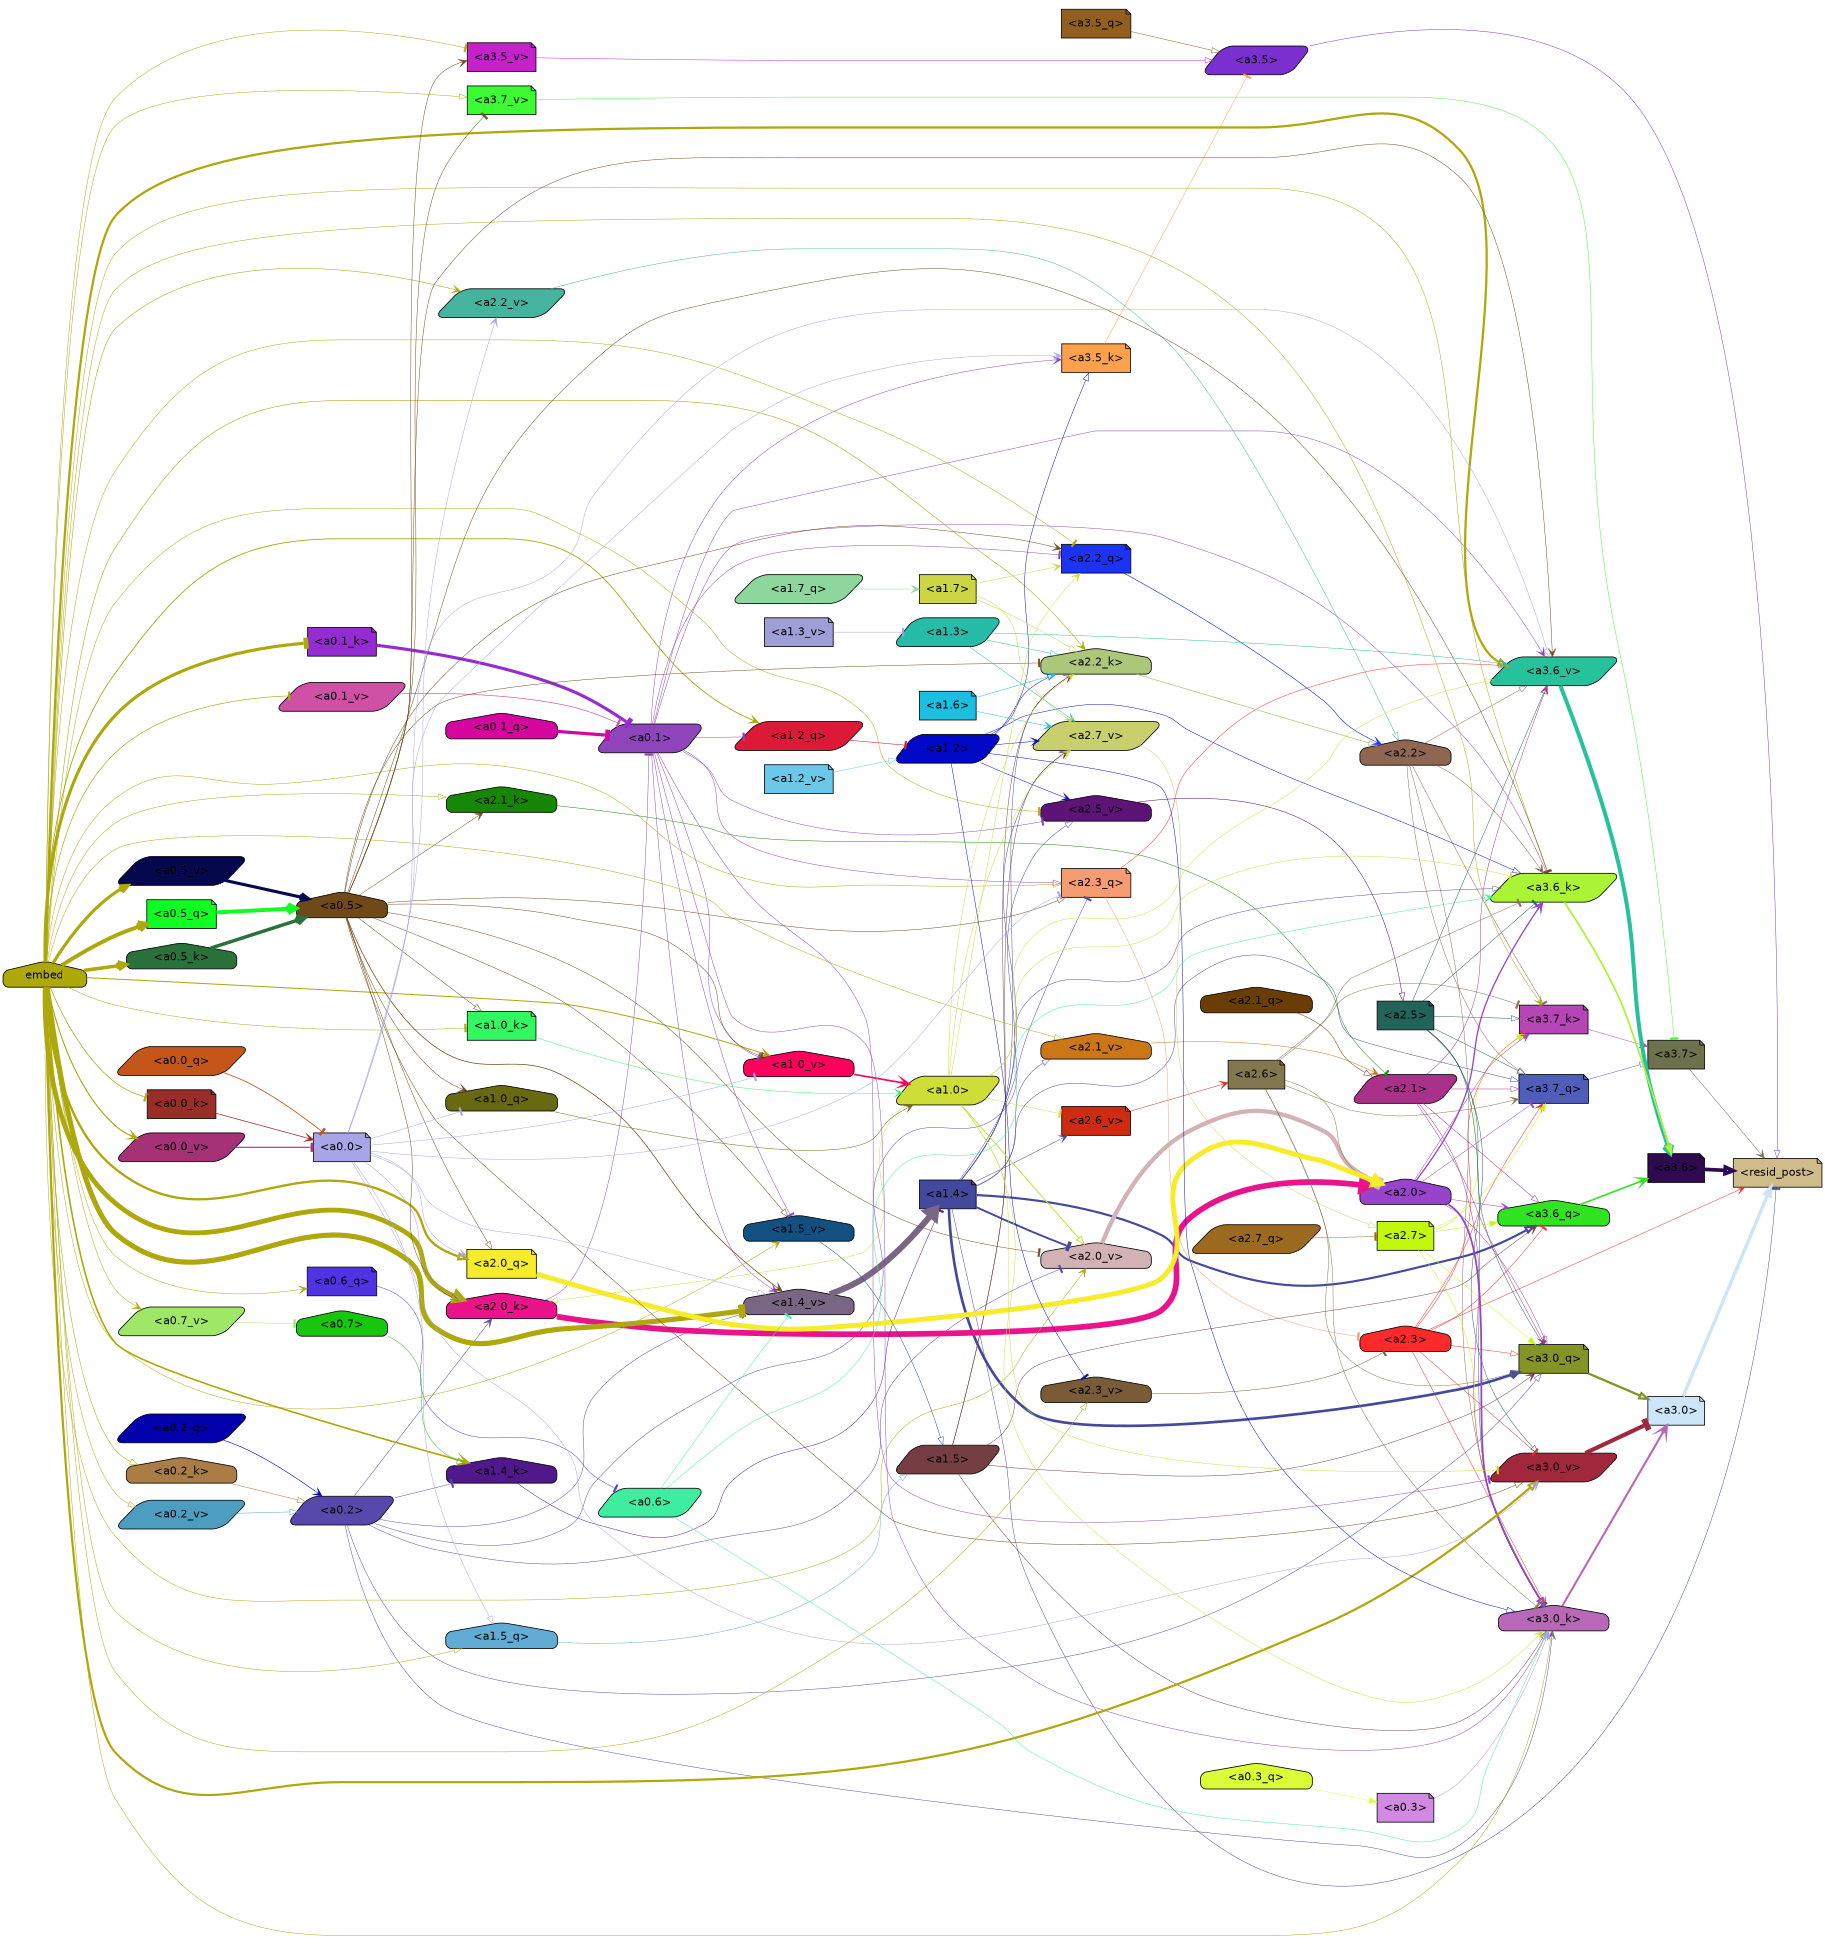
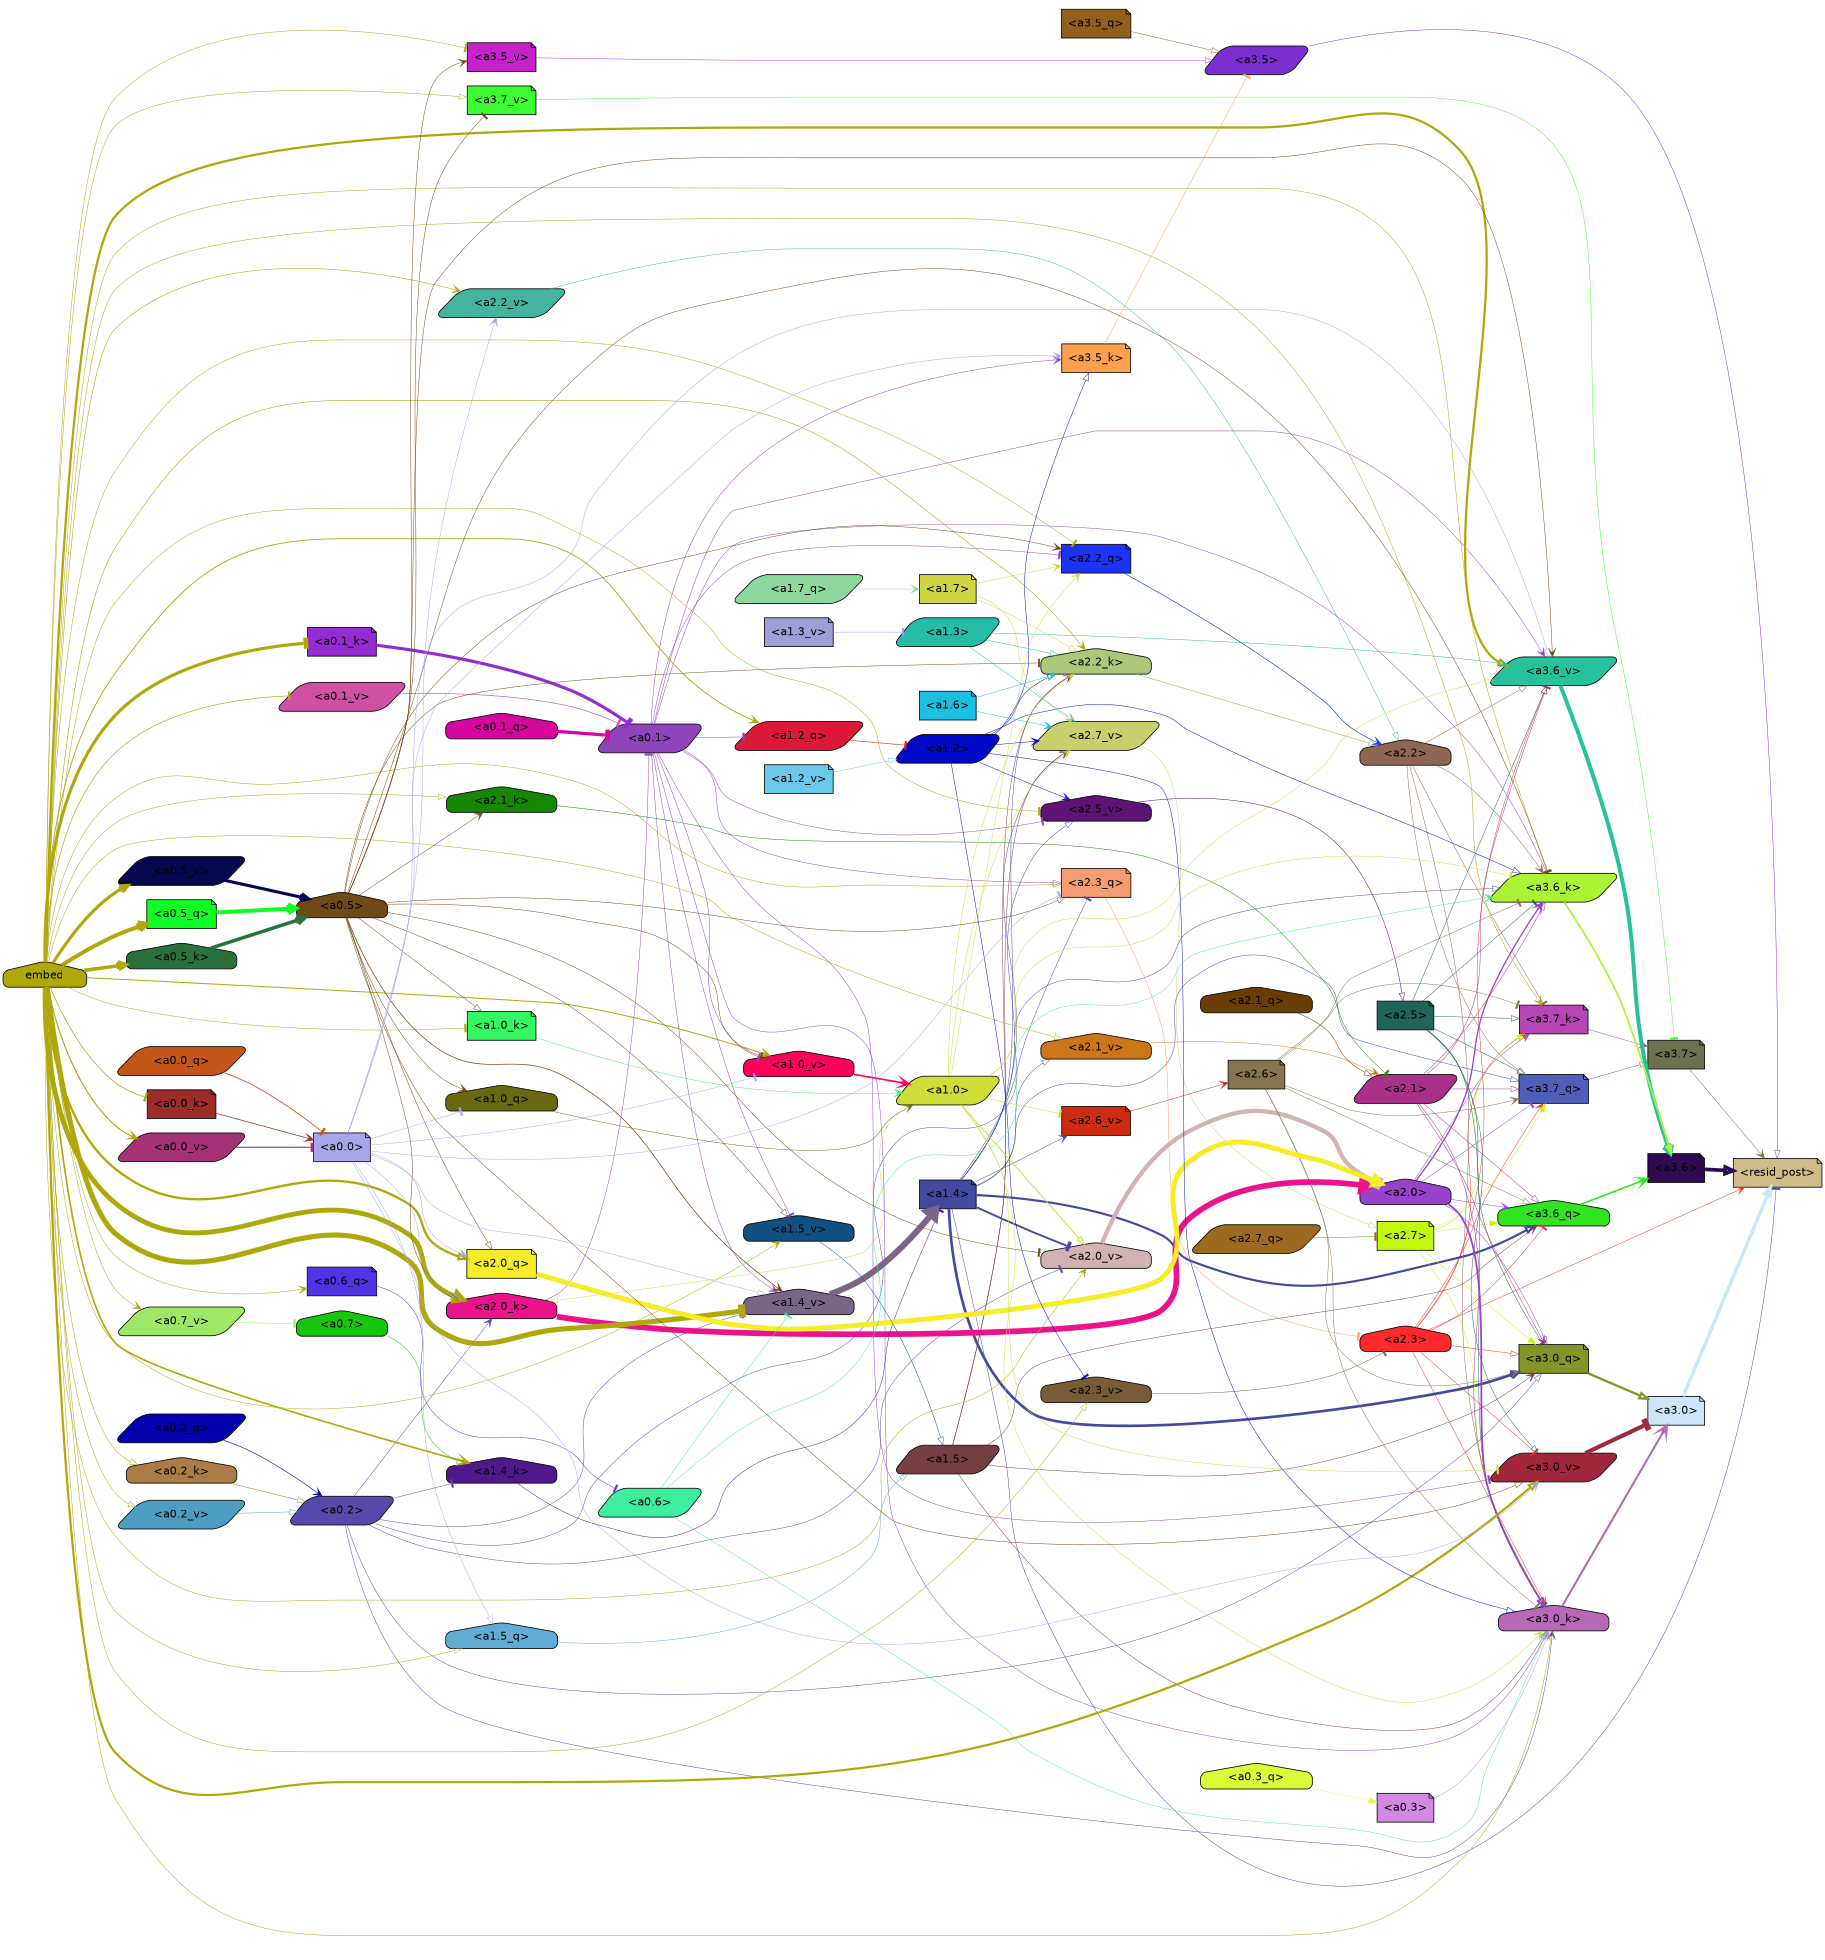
(1272, 702) -> (1481, 1046)
(1488, 865) -> (1484, 885)
none -> (1489, 997)
(1336, 1124) -> (1404, 1144)
(1326, 1306) -> (1326, 1306)
